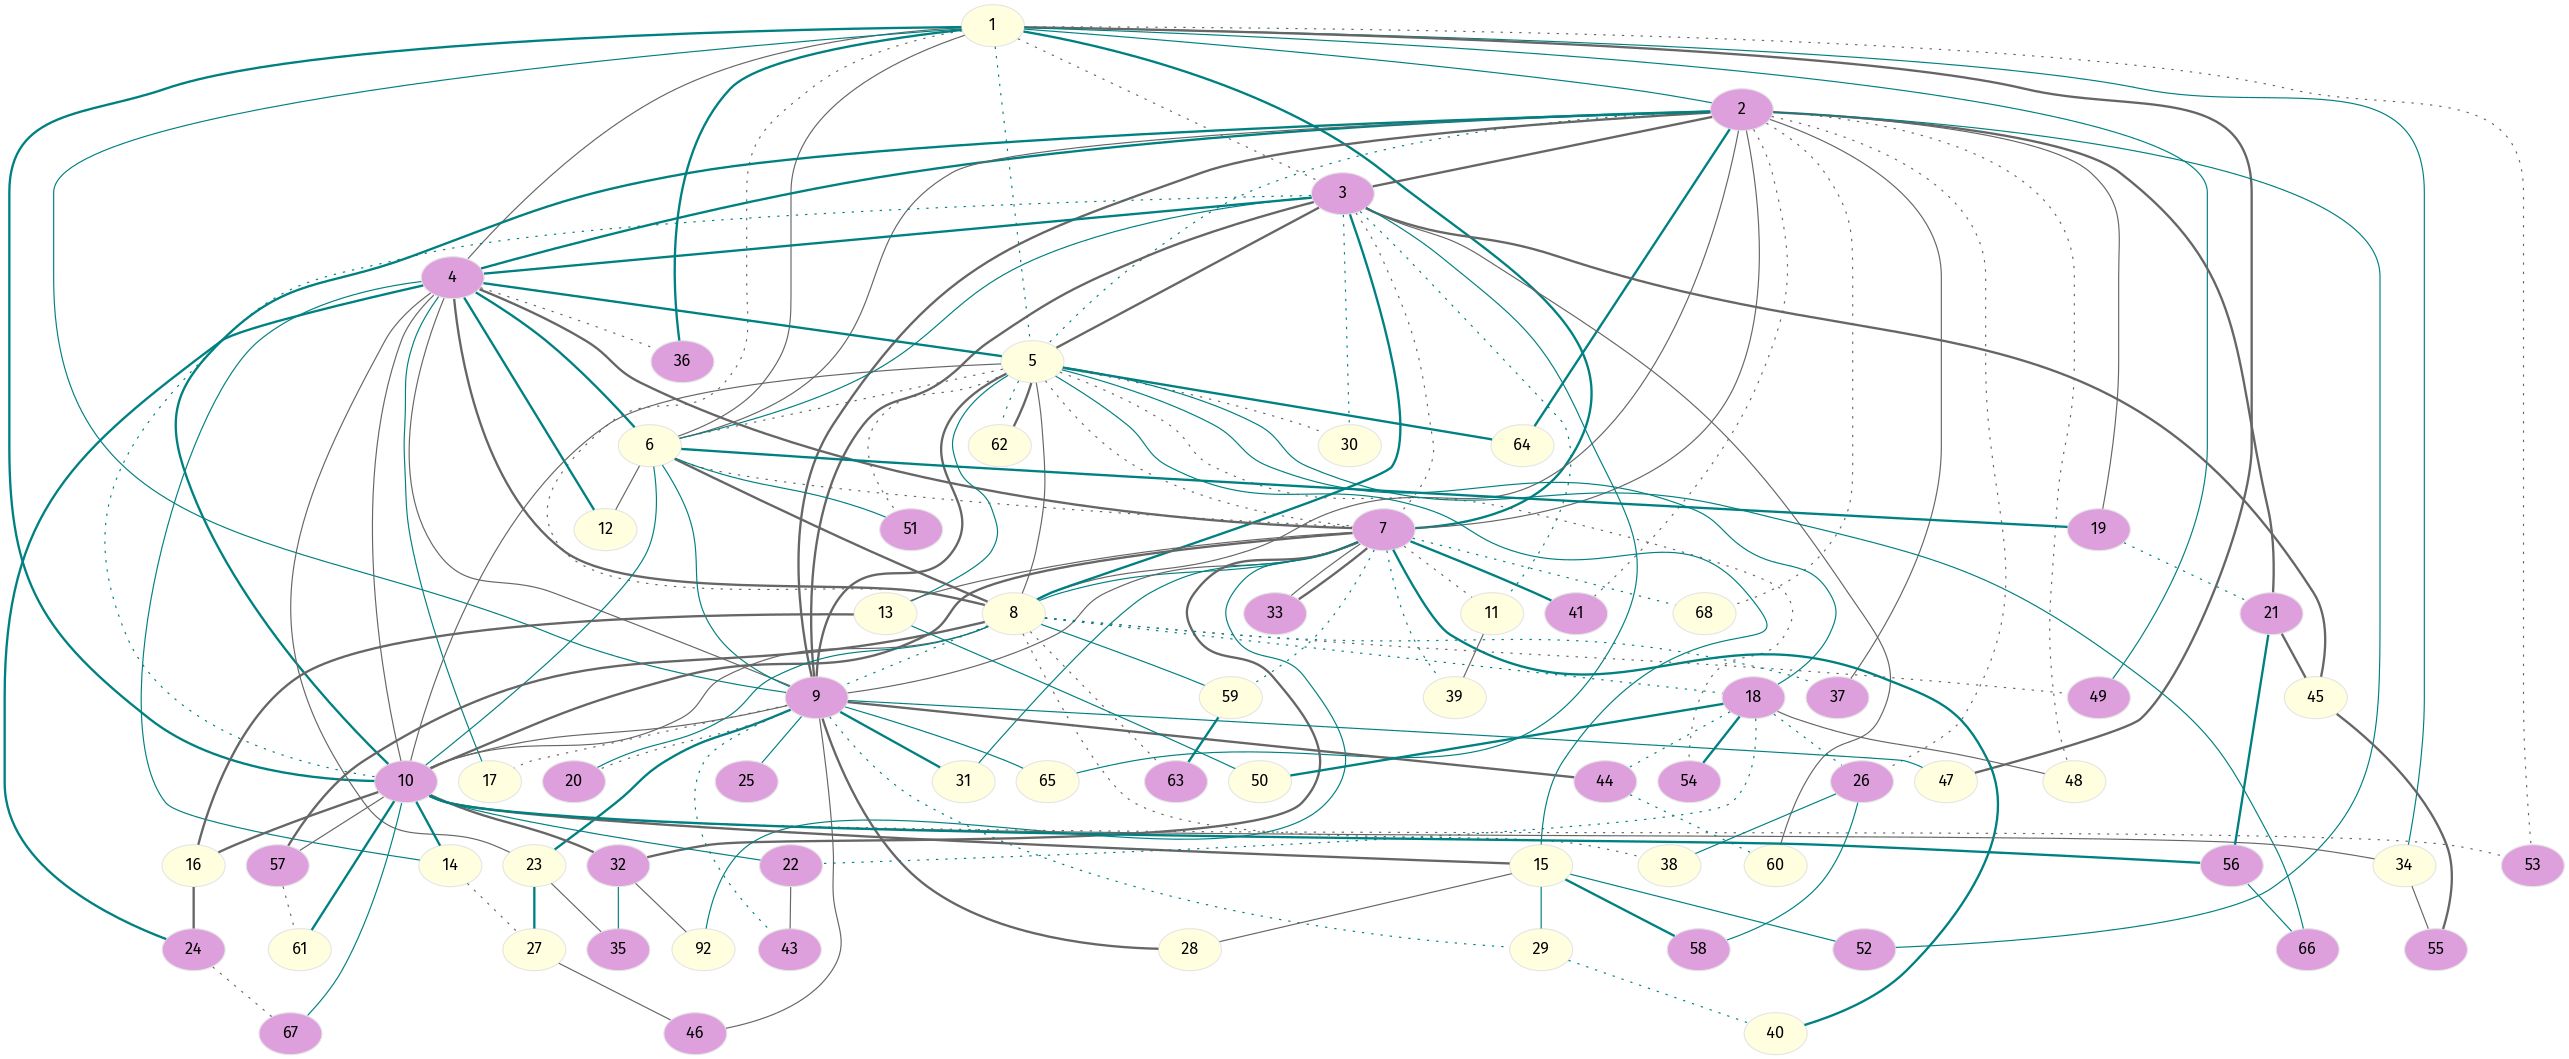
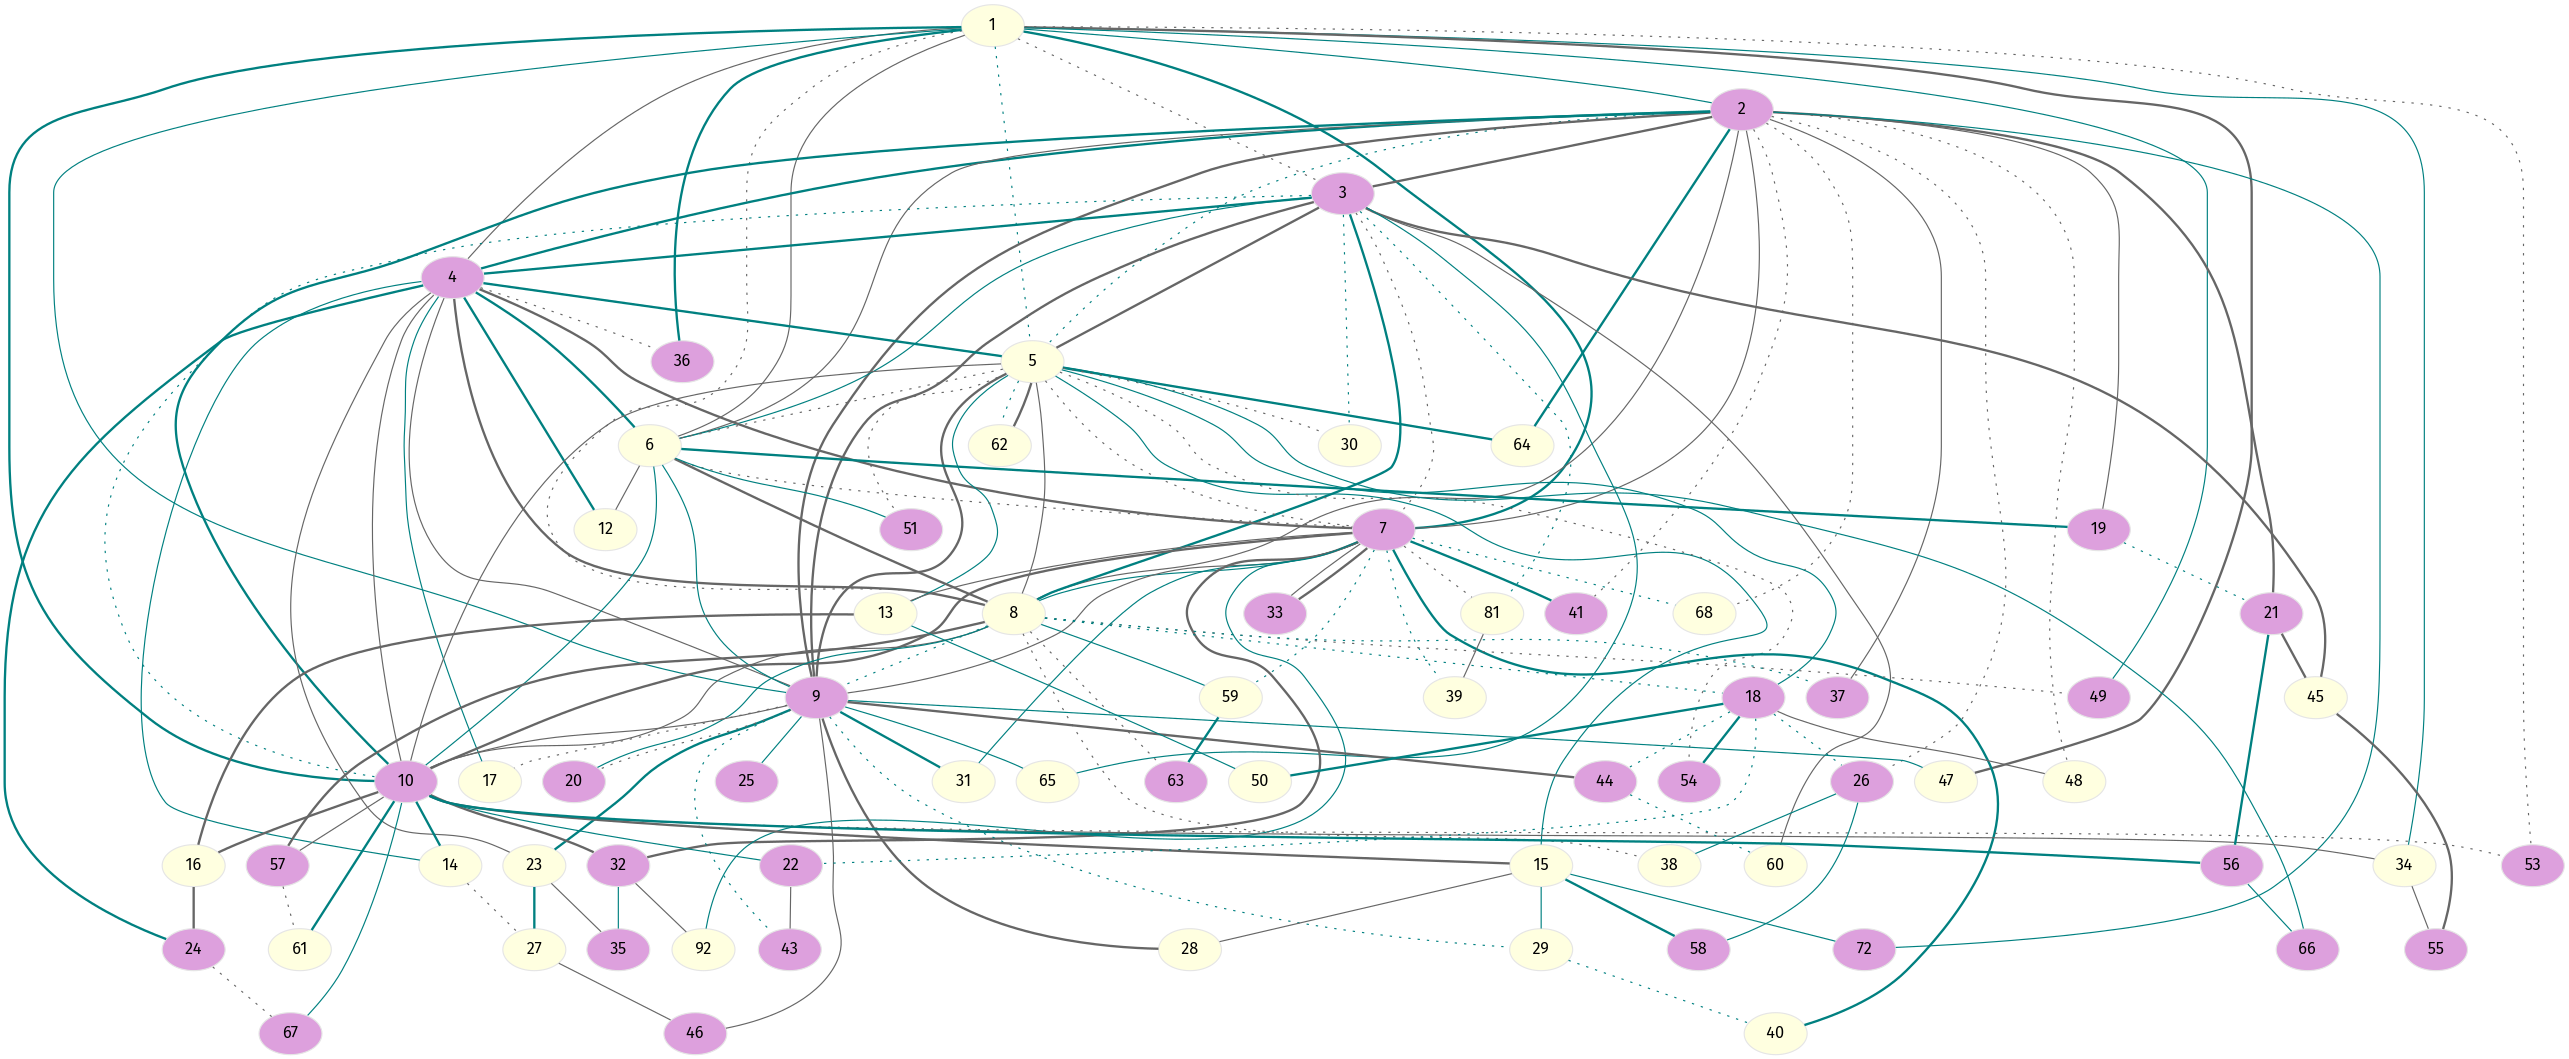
(1492, 614) -> (1492, 614)
(1864, 950) -> (1864, 950)
